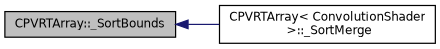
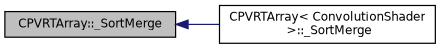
(90, 24) -> (90, 24)
